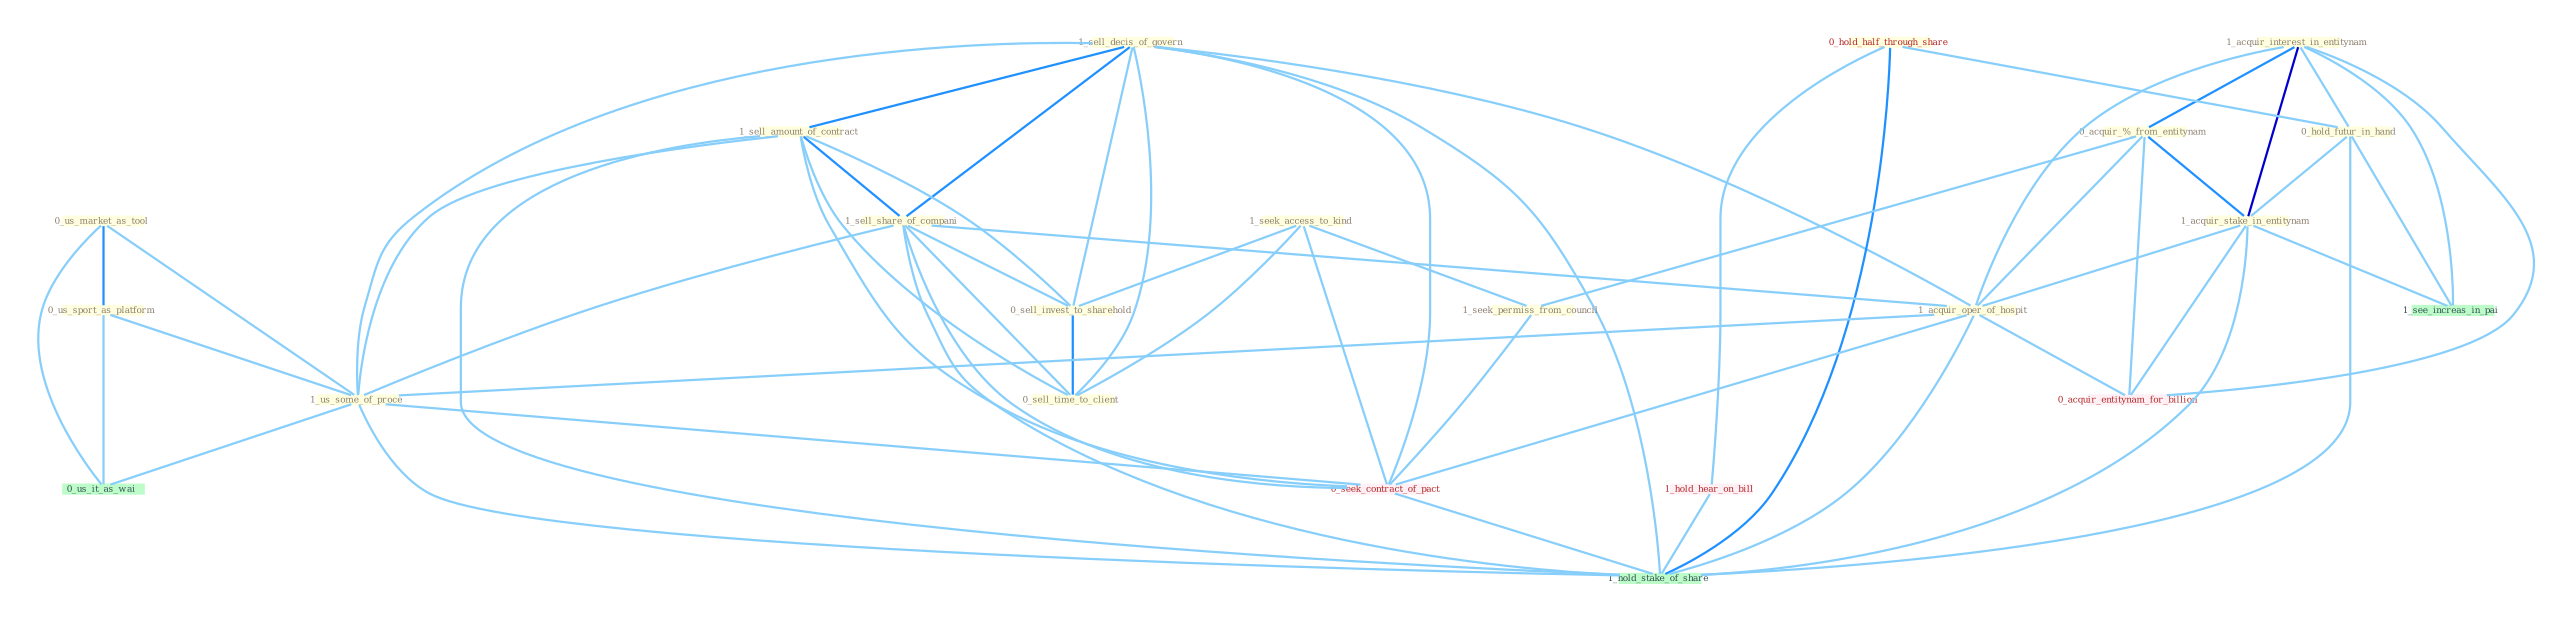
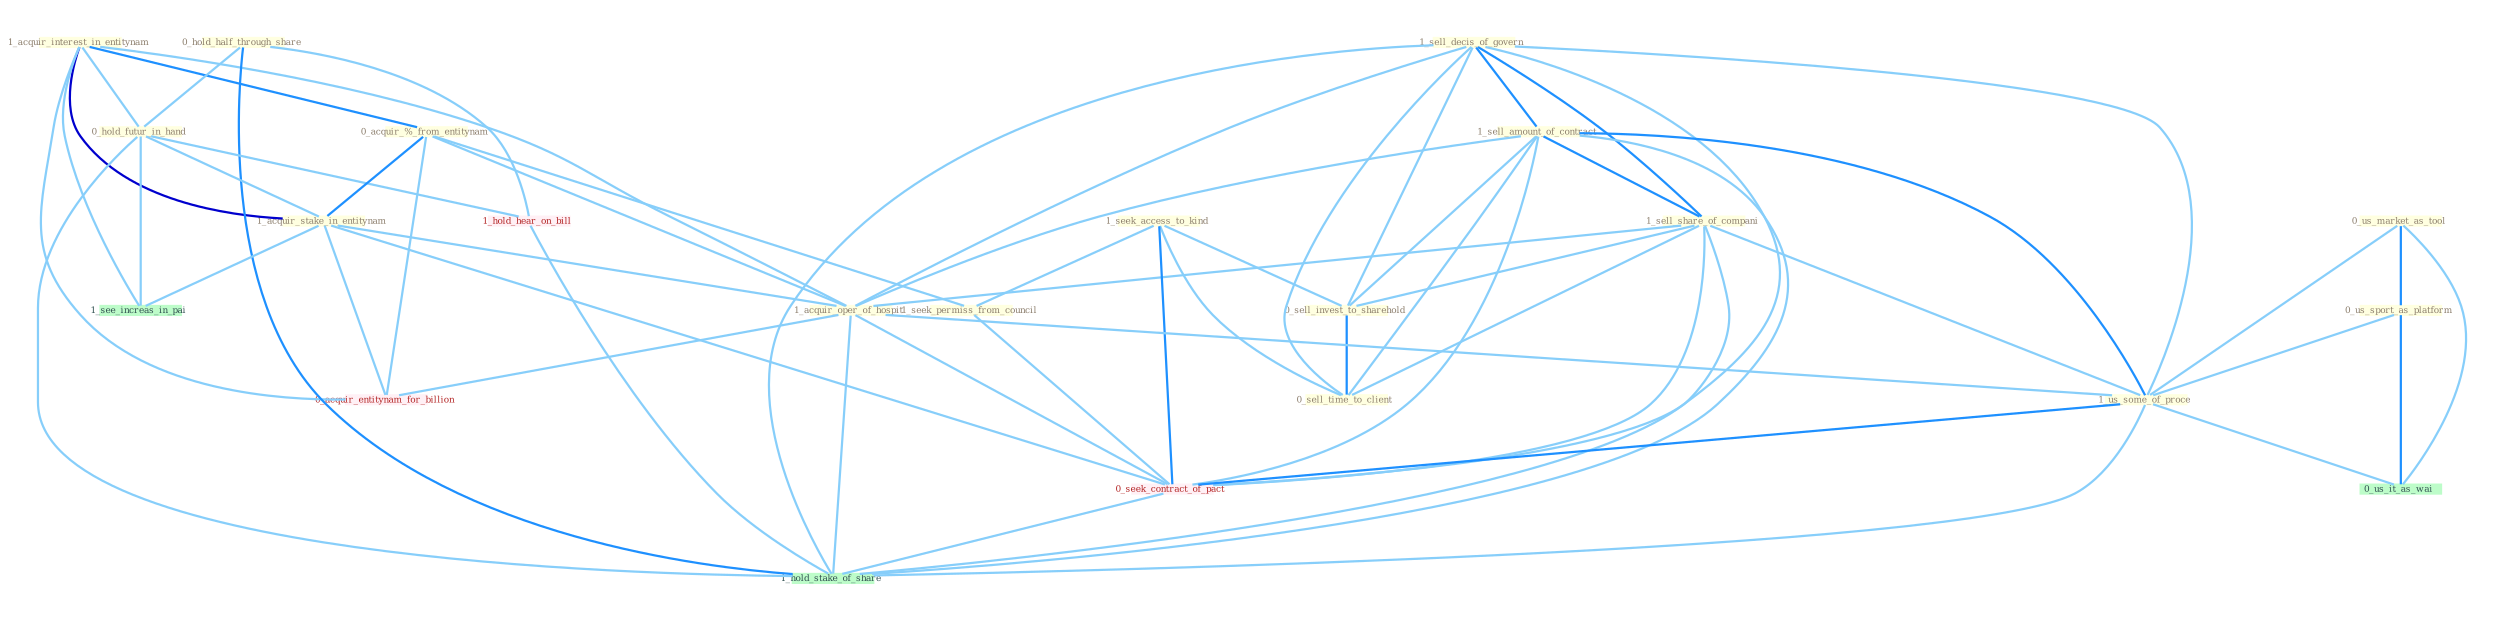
(1890, 42) -> (243, 42)
none -> (335, 176)
(504, 184) -> (1906, 181)
none -> (1182, 196)
(1347, 362) -> (1166, 355)
(104, 400) -> (2401, 400)
(873, 444) -> (1682, 442)
(2050, 497) -> (748, 355)
